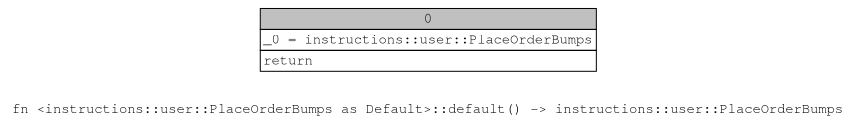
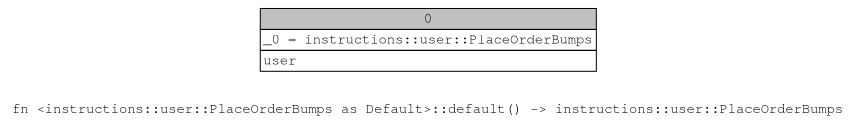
(288, 60) -> (280, 60)
